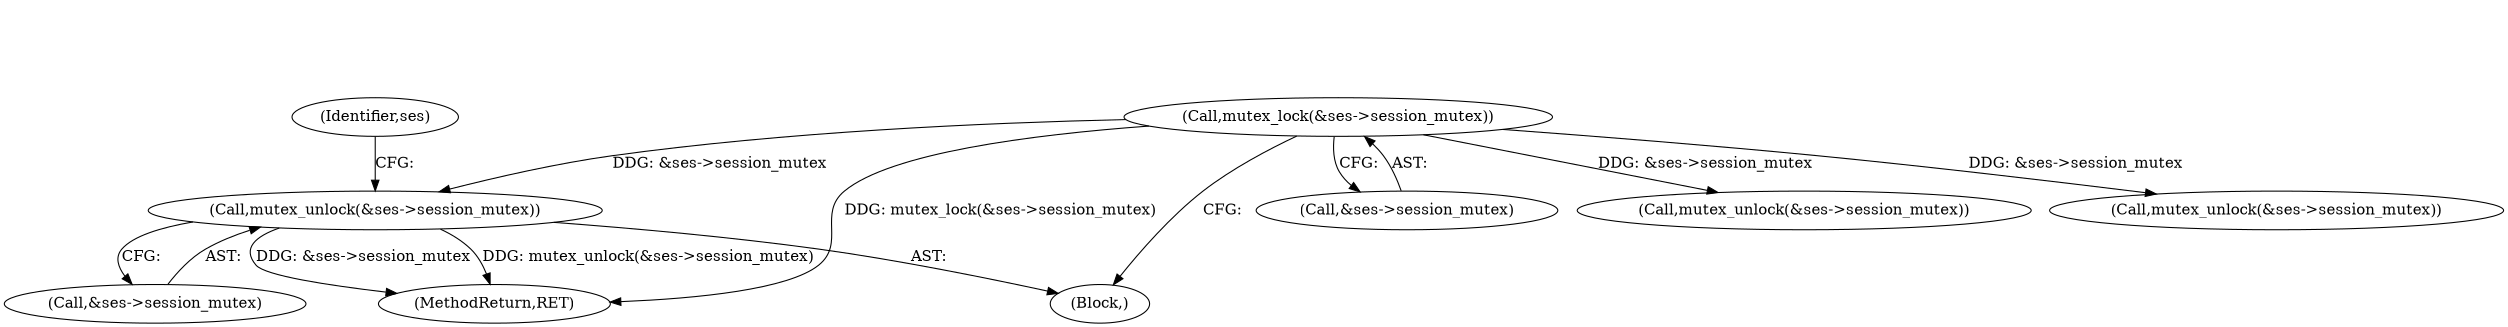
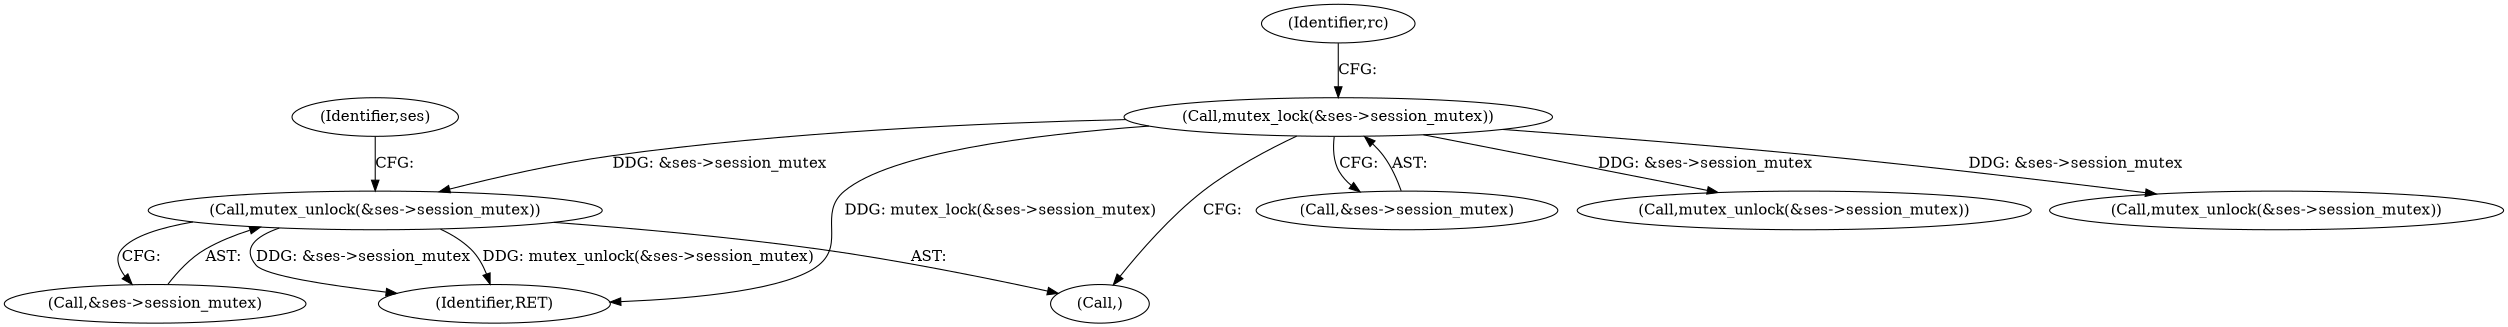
none -> (1338, 24)
(494, 304) -> (494, 304)
(1100, 304) -> (1100, 304)
